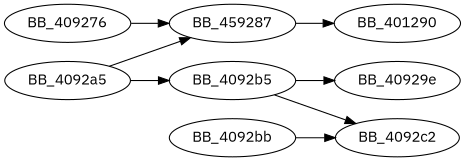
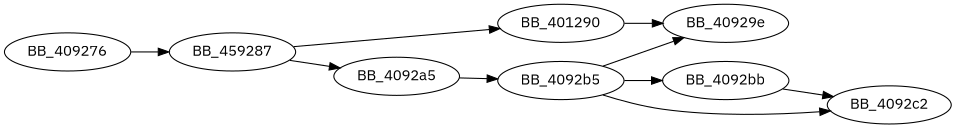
none -> (638, 23)
(145, 54) -> (309, 63)
none -> (638, 81)
